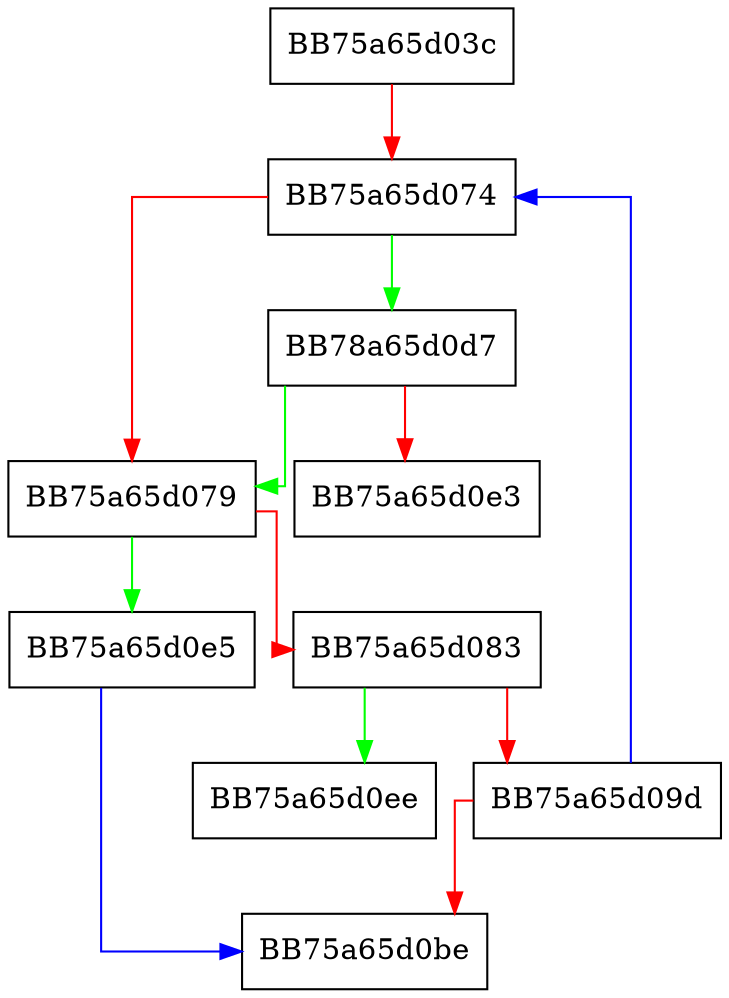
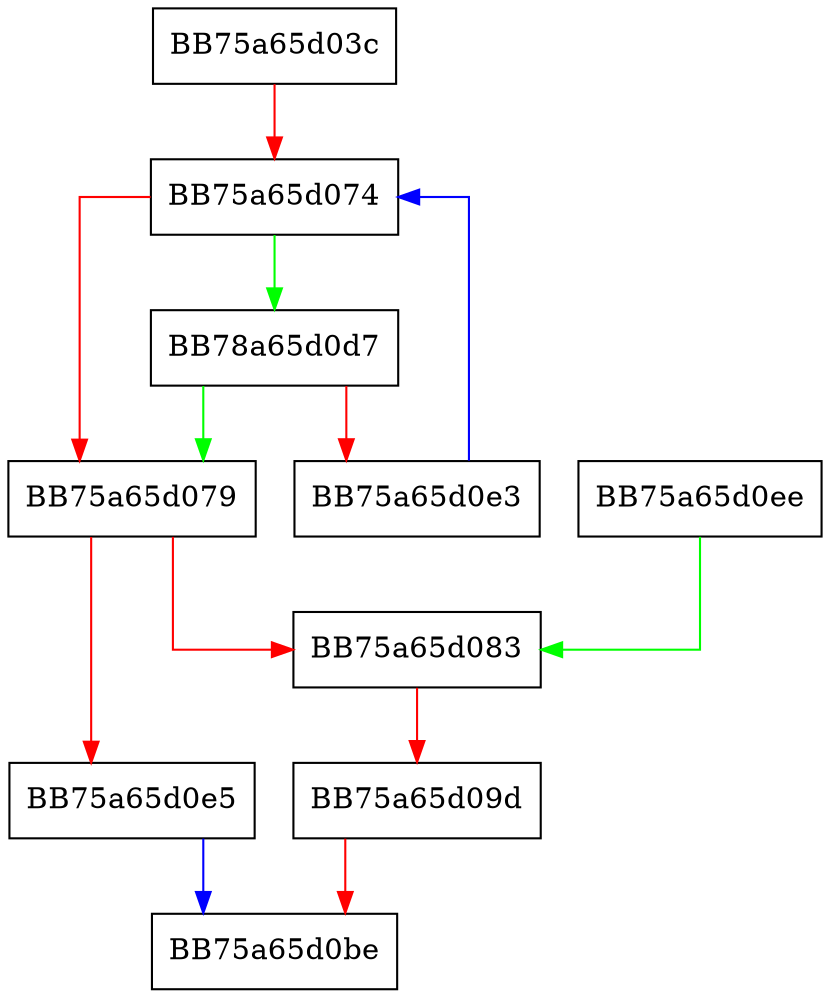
(631, 433) -> (469, 304)
(132, 564) -> (91, 639)
(365, 714) -> (687, 650)
